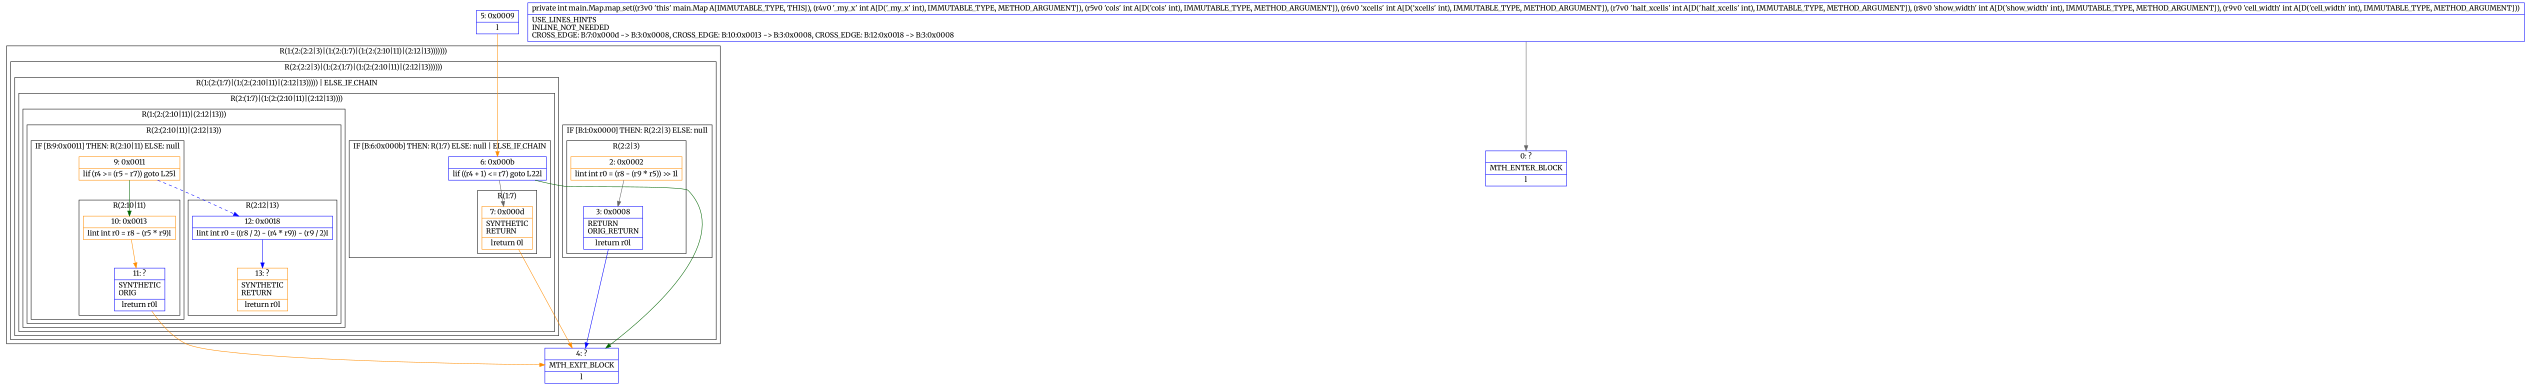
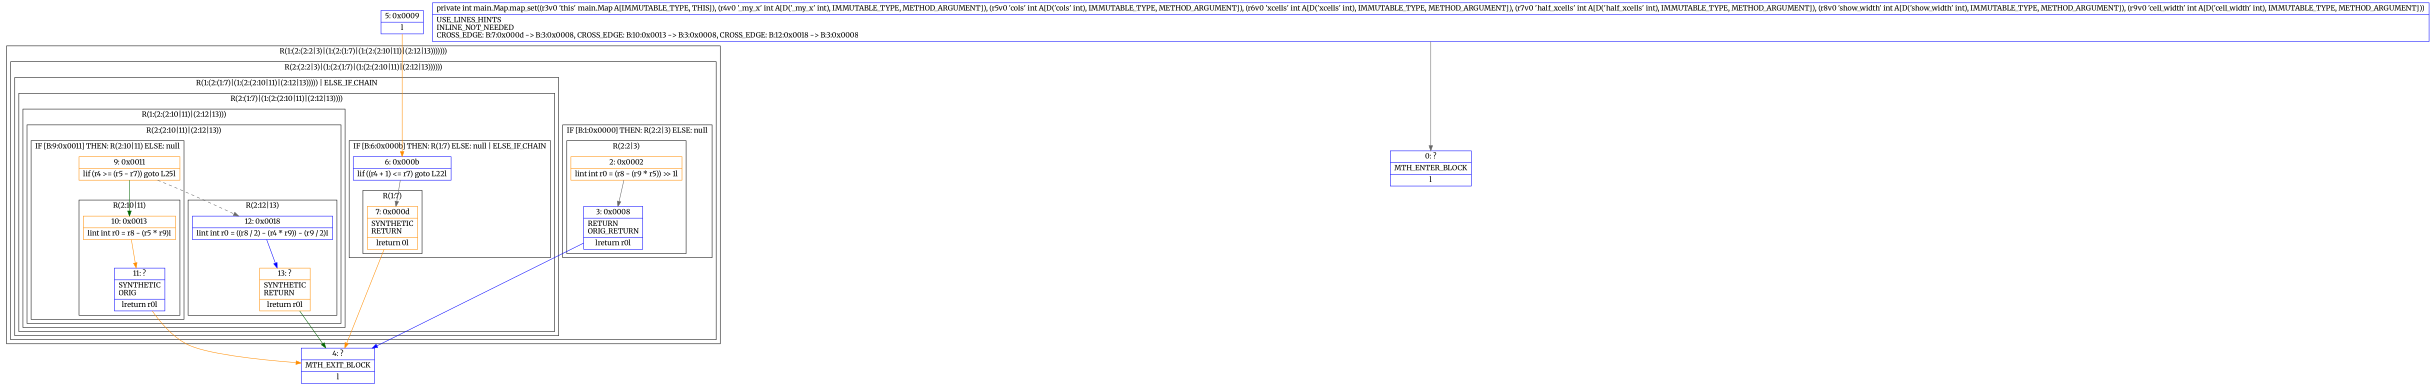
(196, 197) -> (196, 197)
(699, 207) -> (306, 320)
